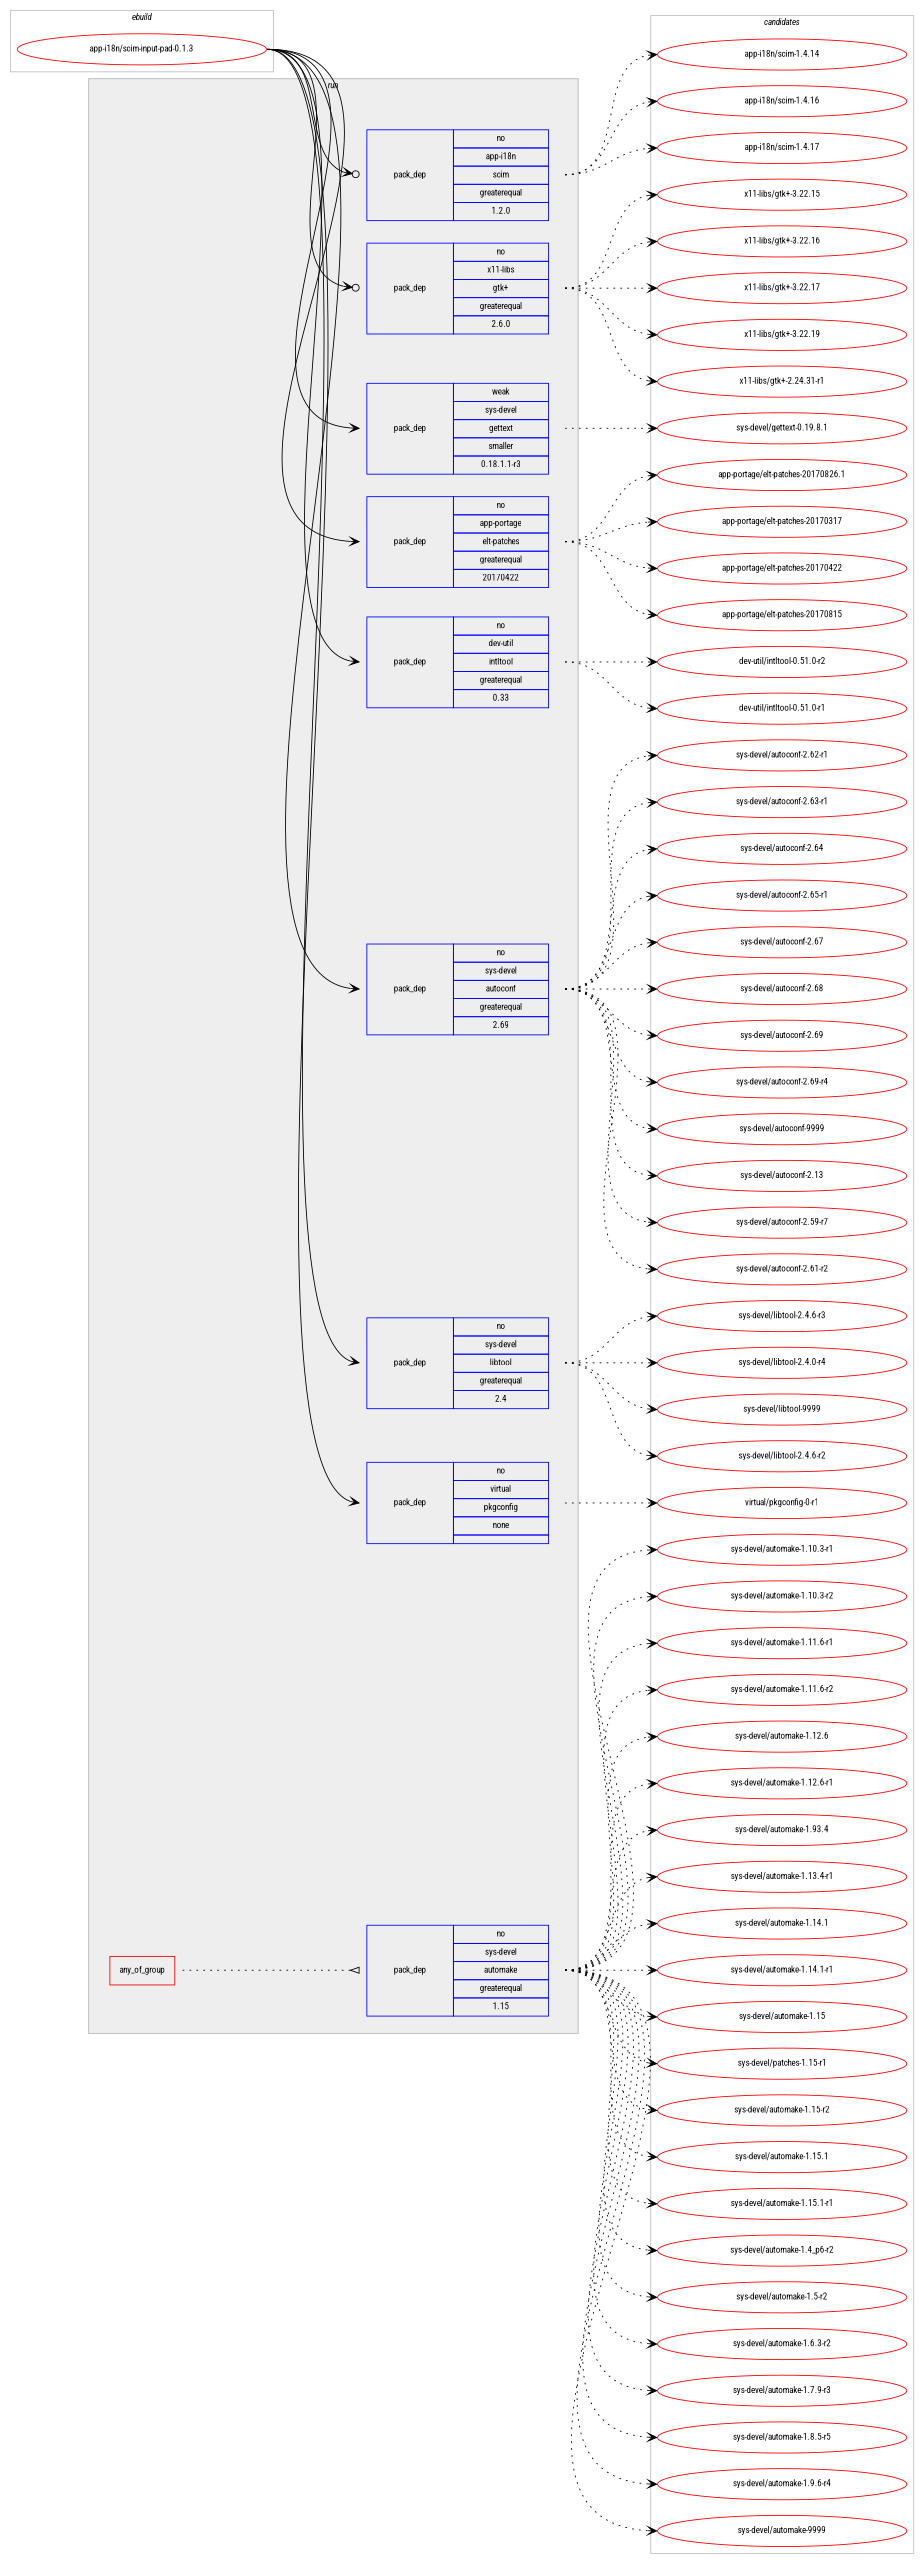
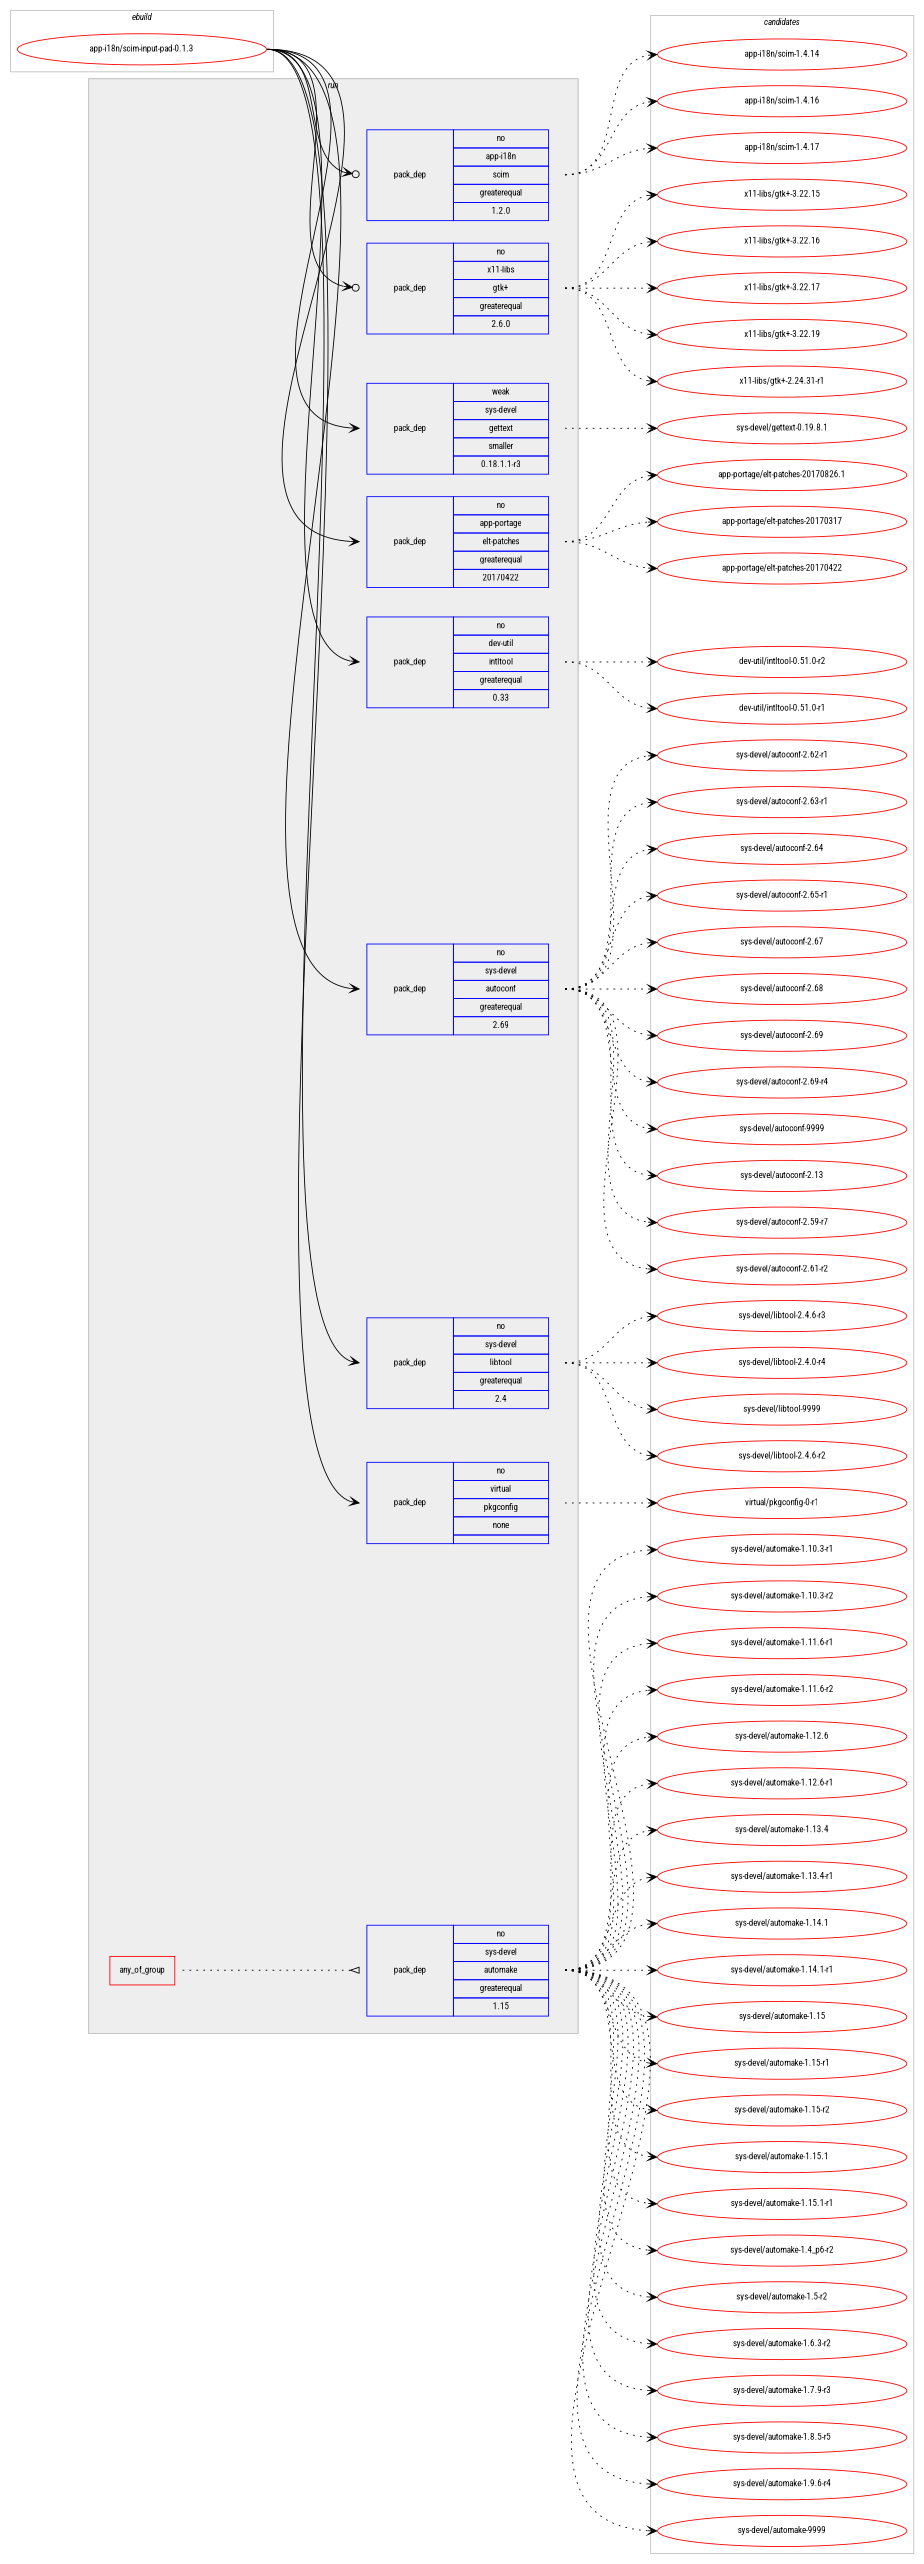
(782, 615) -> none
(782, 1830) -> (782, 1830)
(782, 2064) -> (782, 2064)
